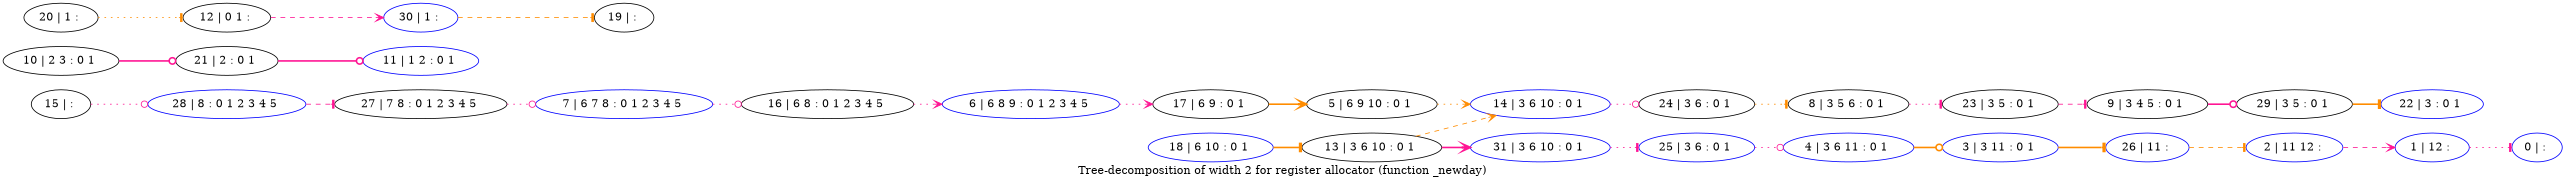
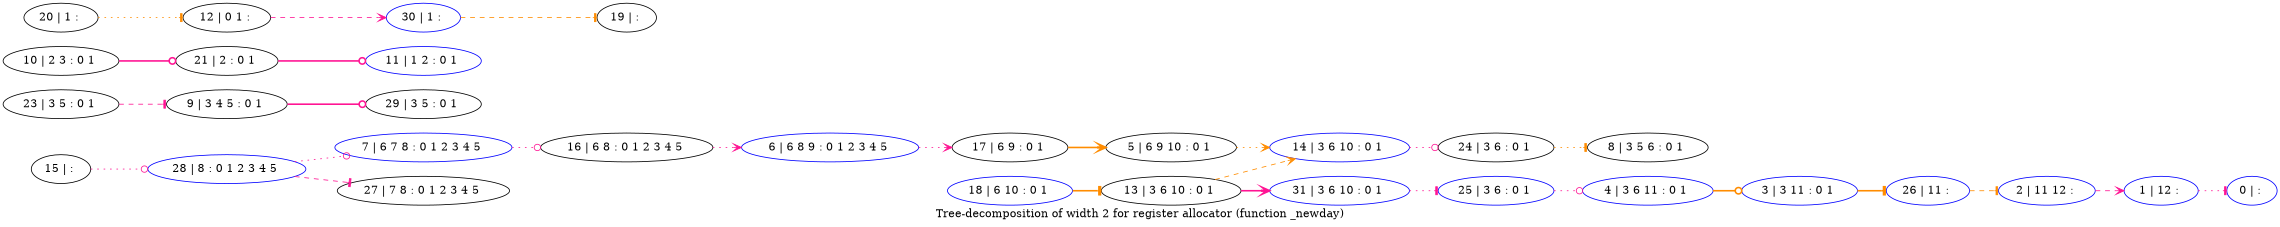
(518, 104) -> (319, 159)
(1924, 104) -> none
(2432, 104) -> none
